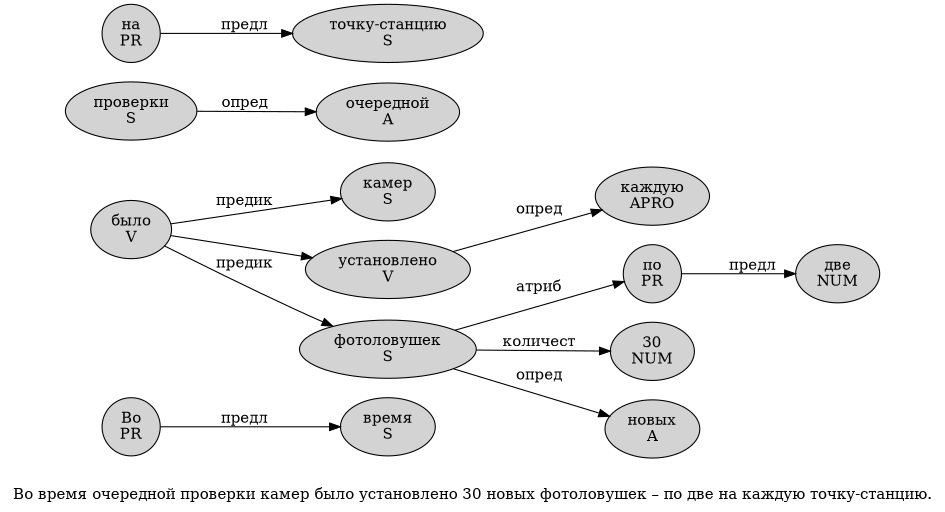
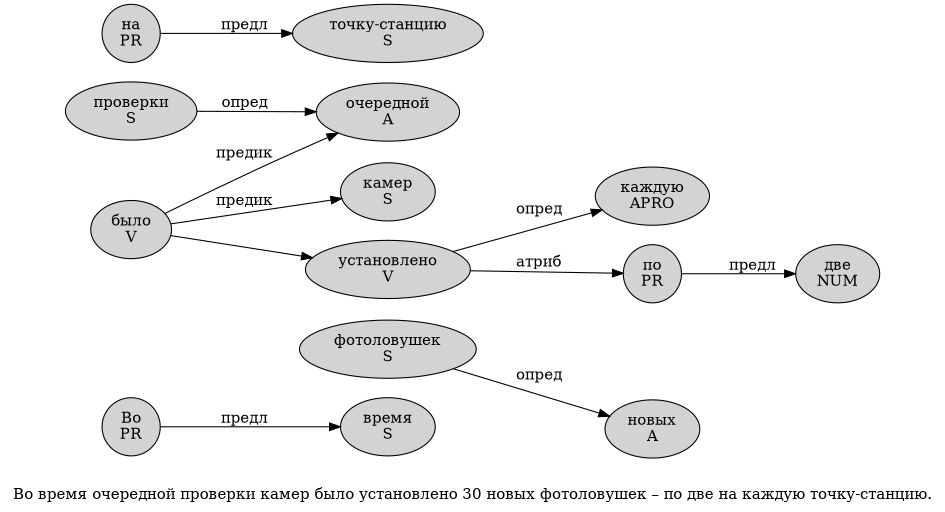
(243, 285) -> (246, 174)
(534, 307) -> (541, 272)
(652, 351) -> none
